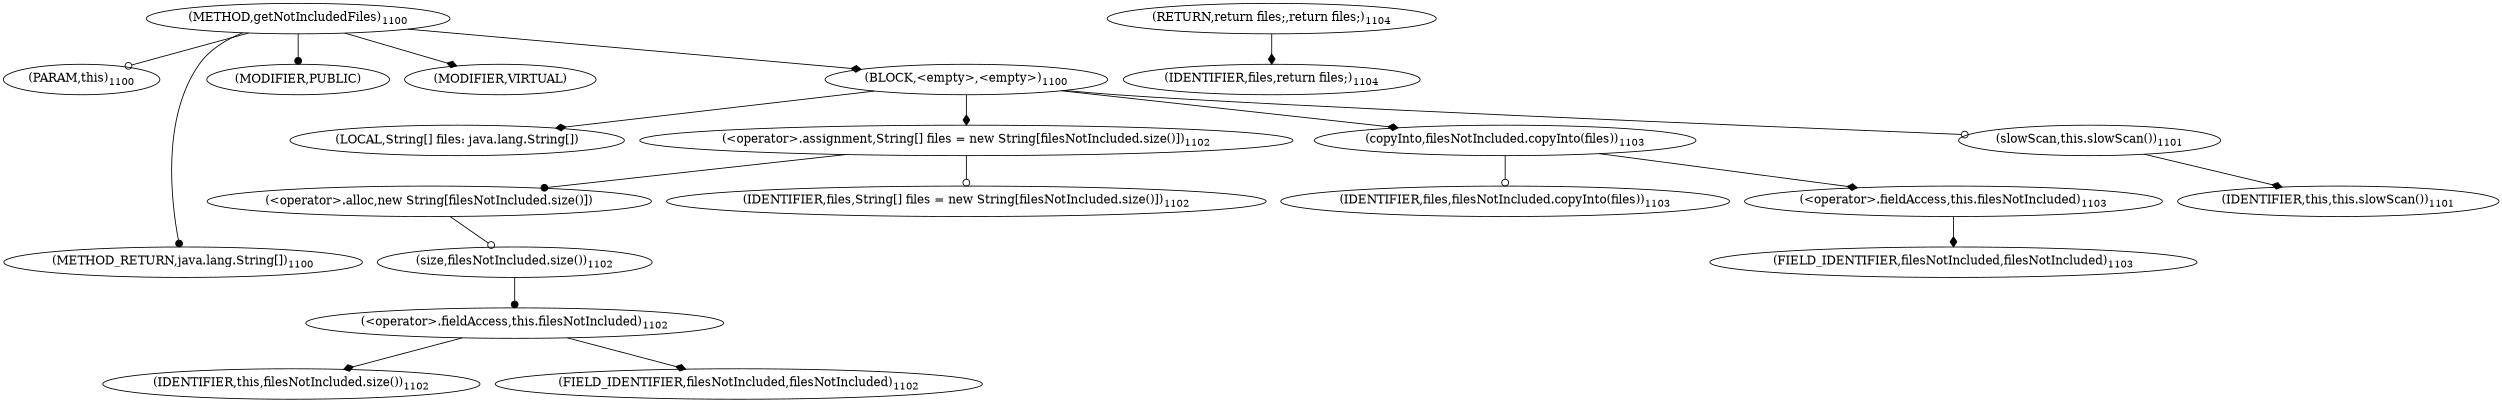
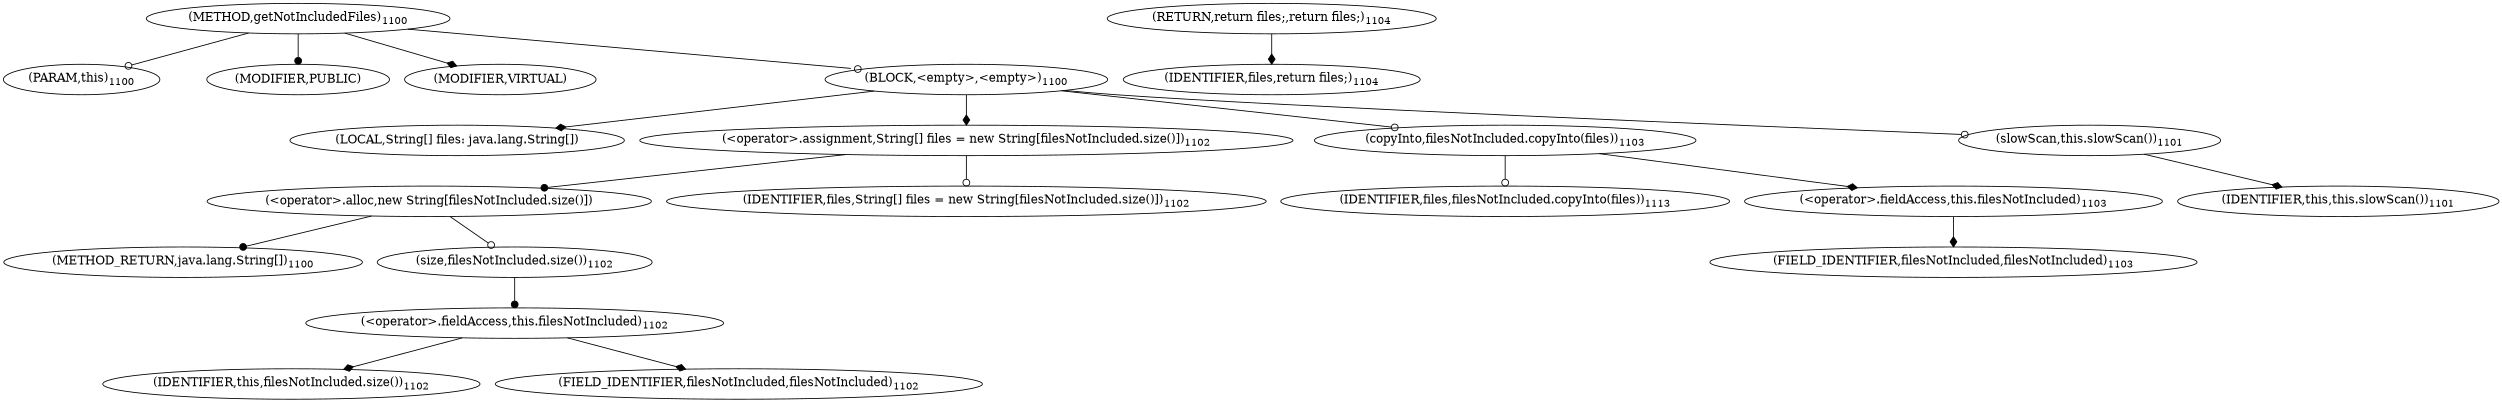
(629, 49) -> (629, 49)
(1226, 109) -> (1226, 109)
(176, 123) -> (309, 231)
(1658, 200) -> (1658, 200)
